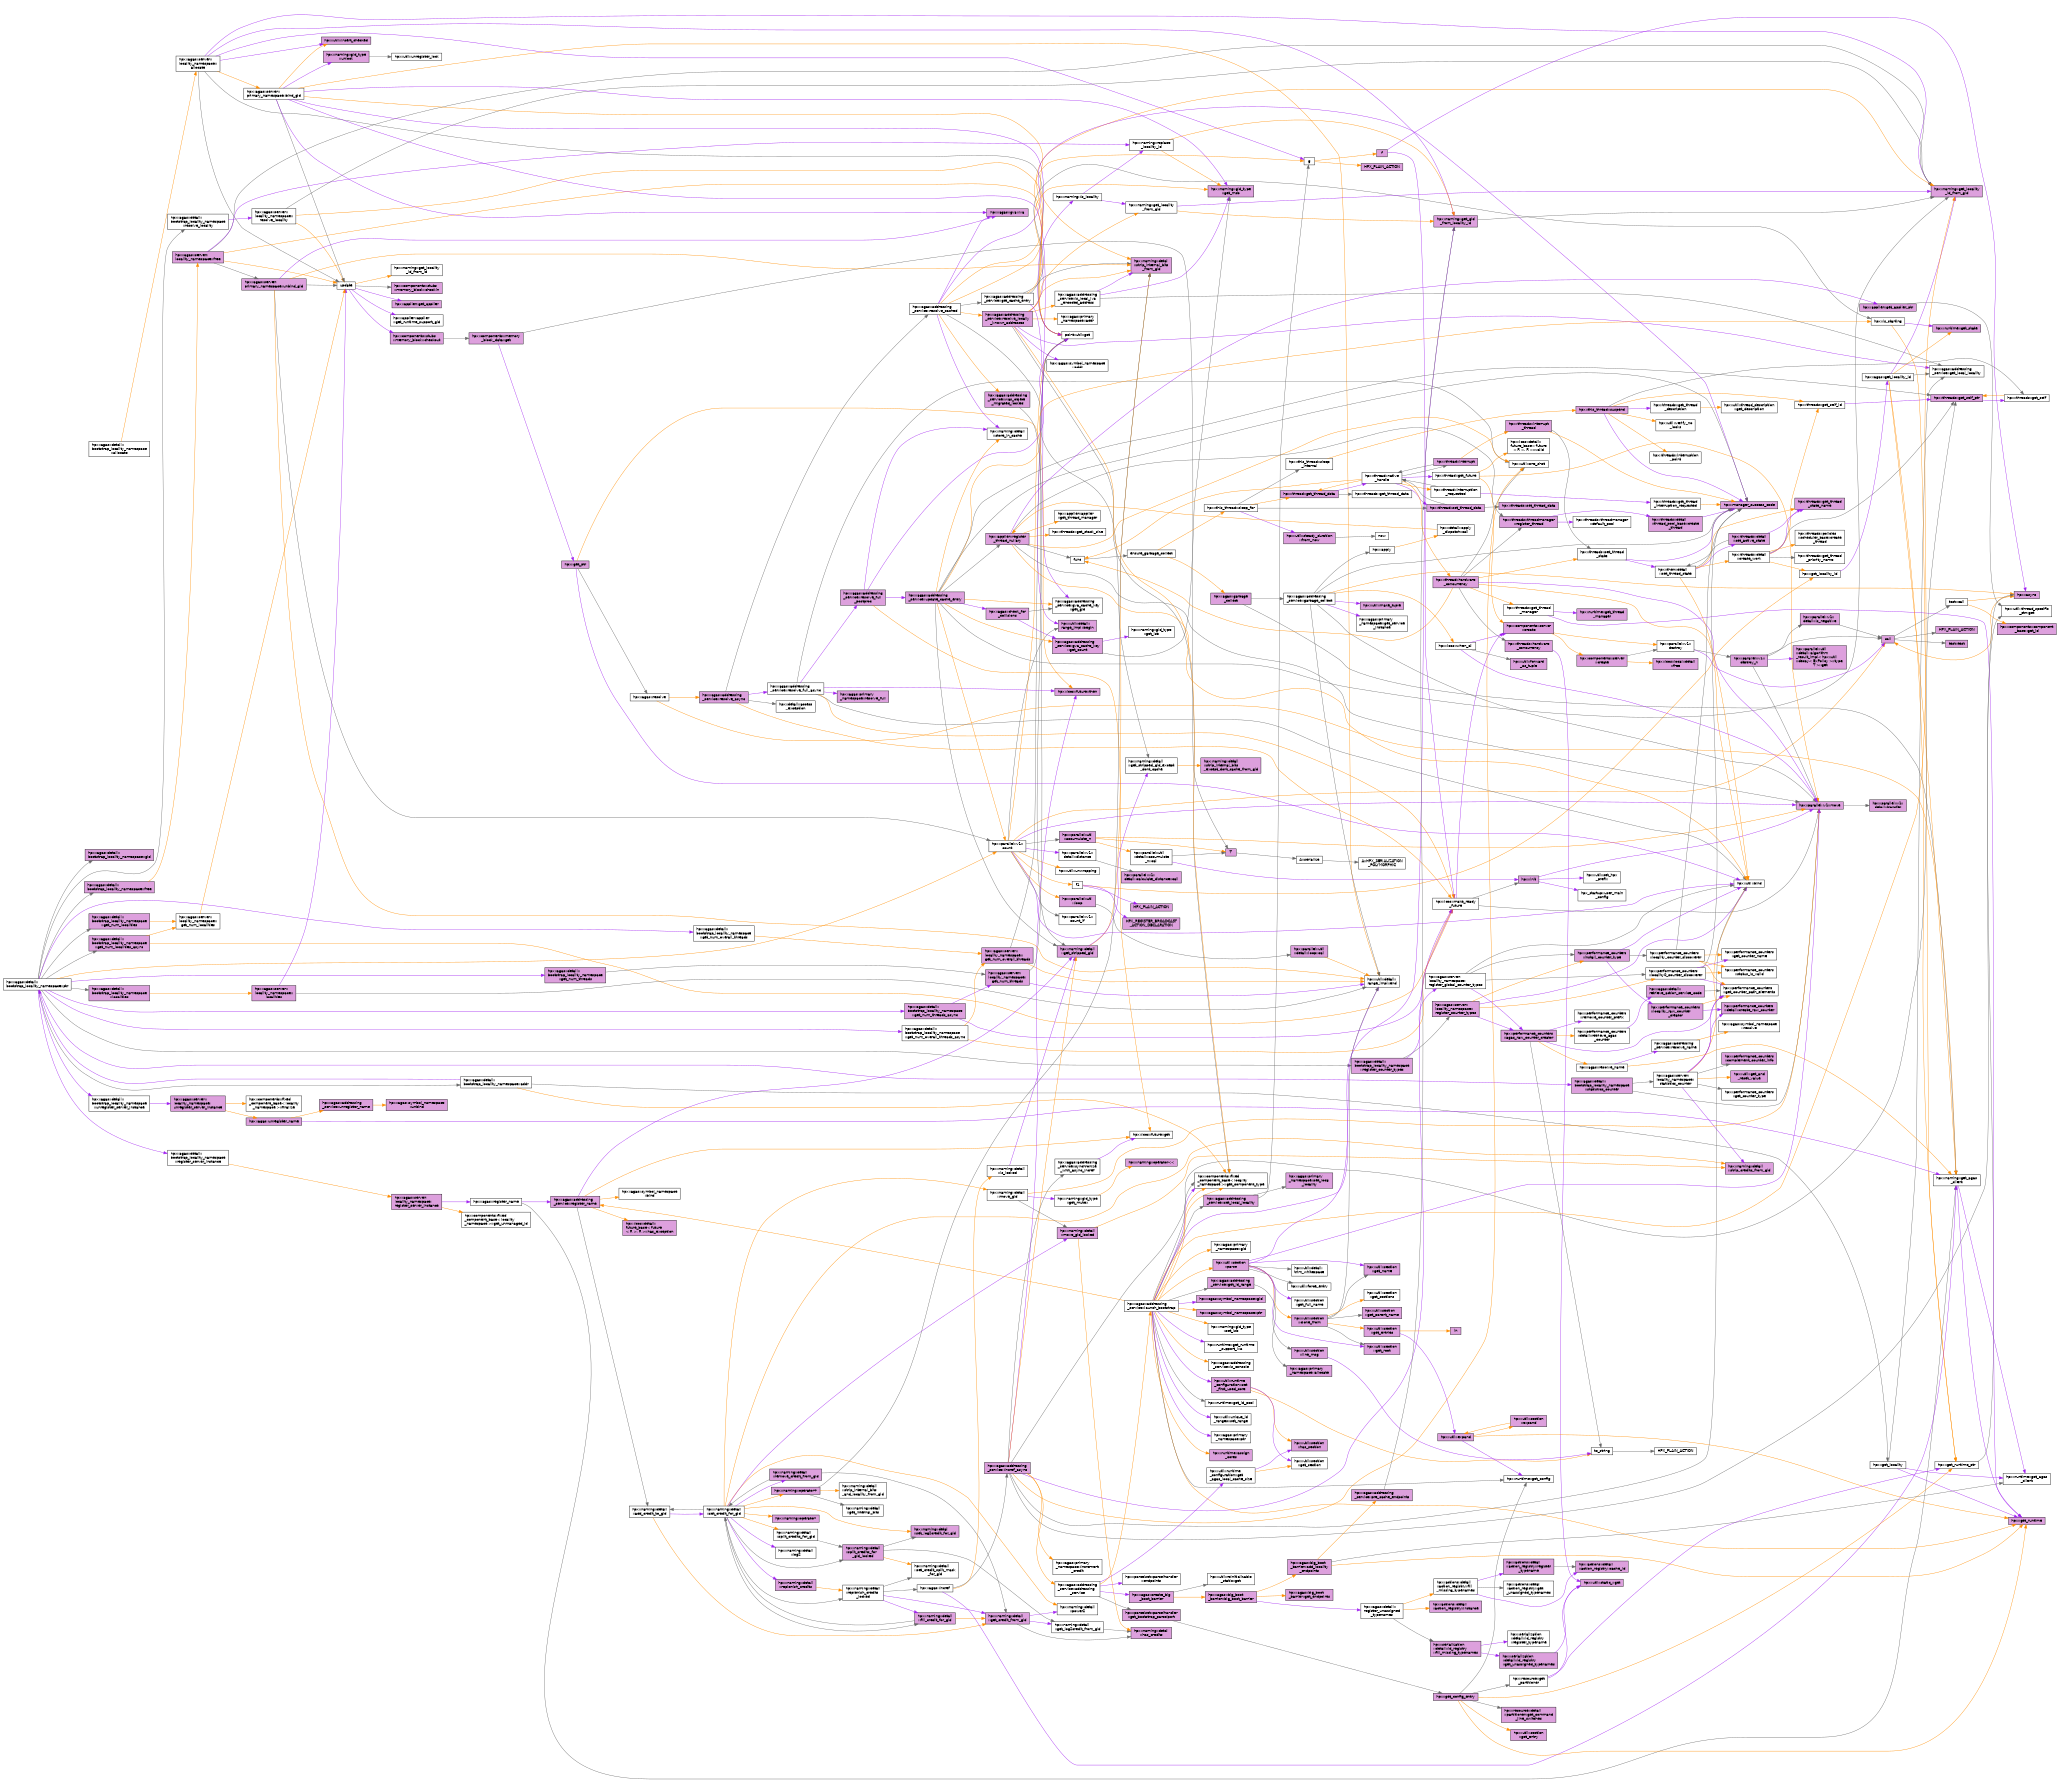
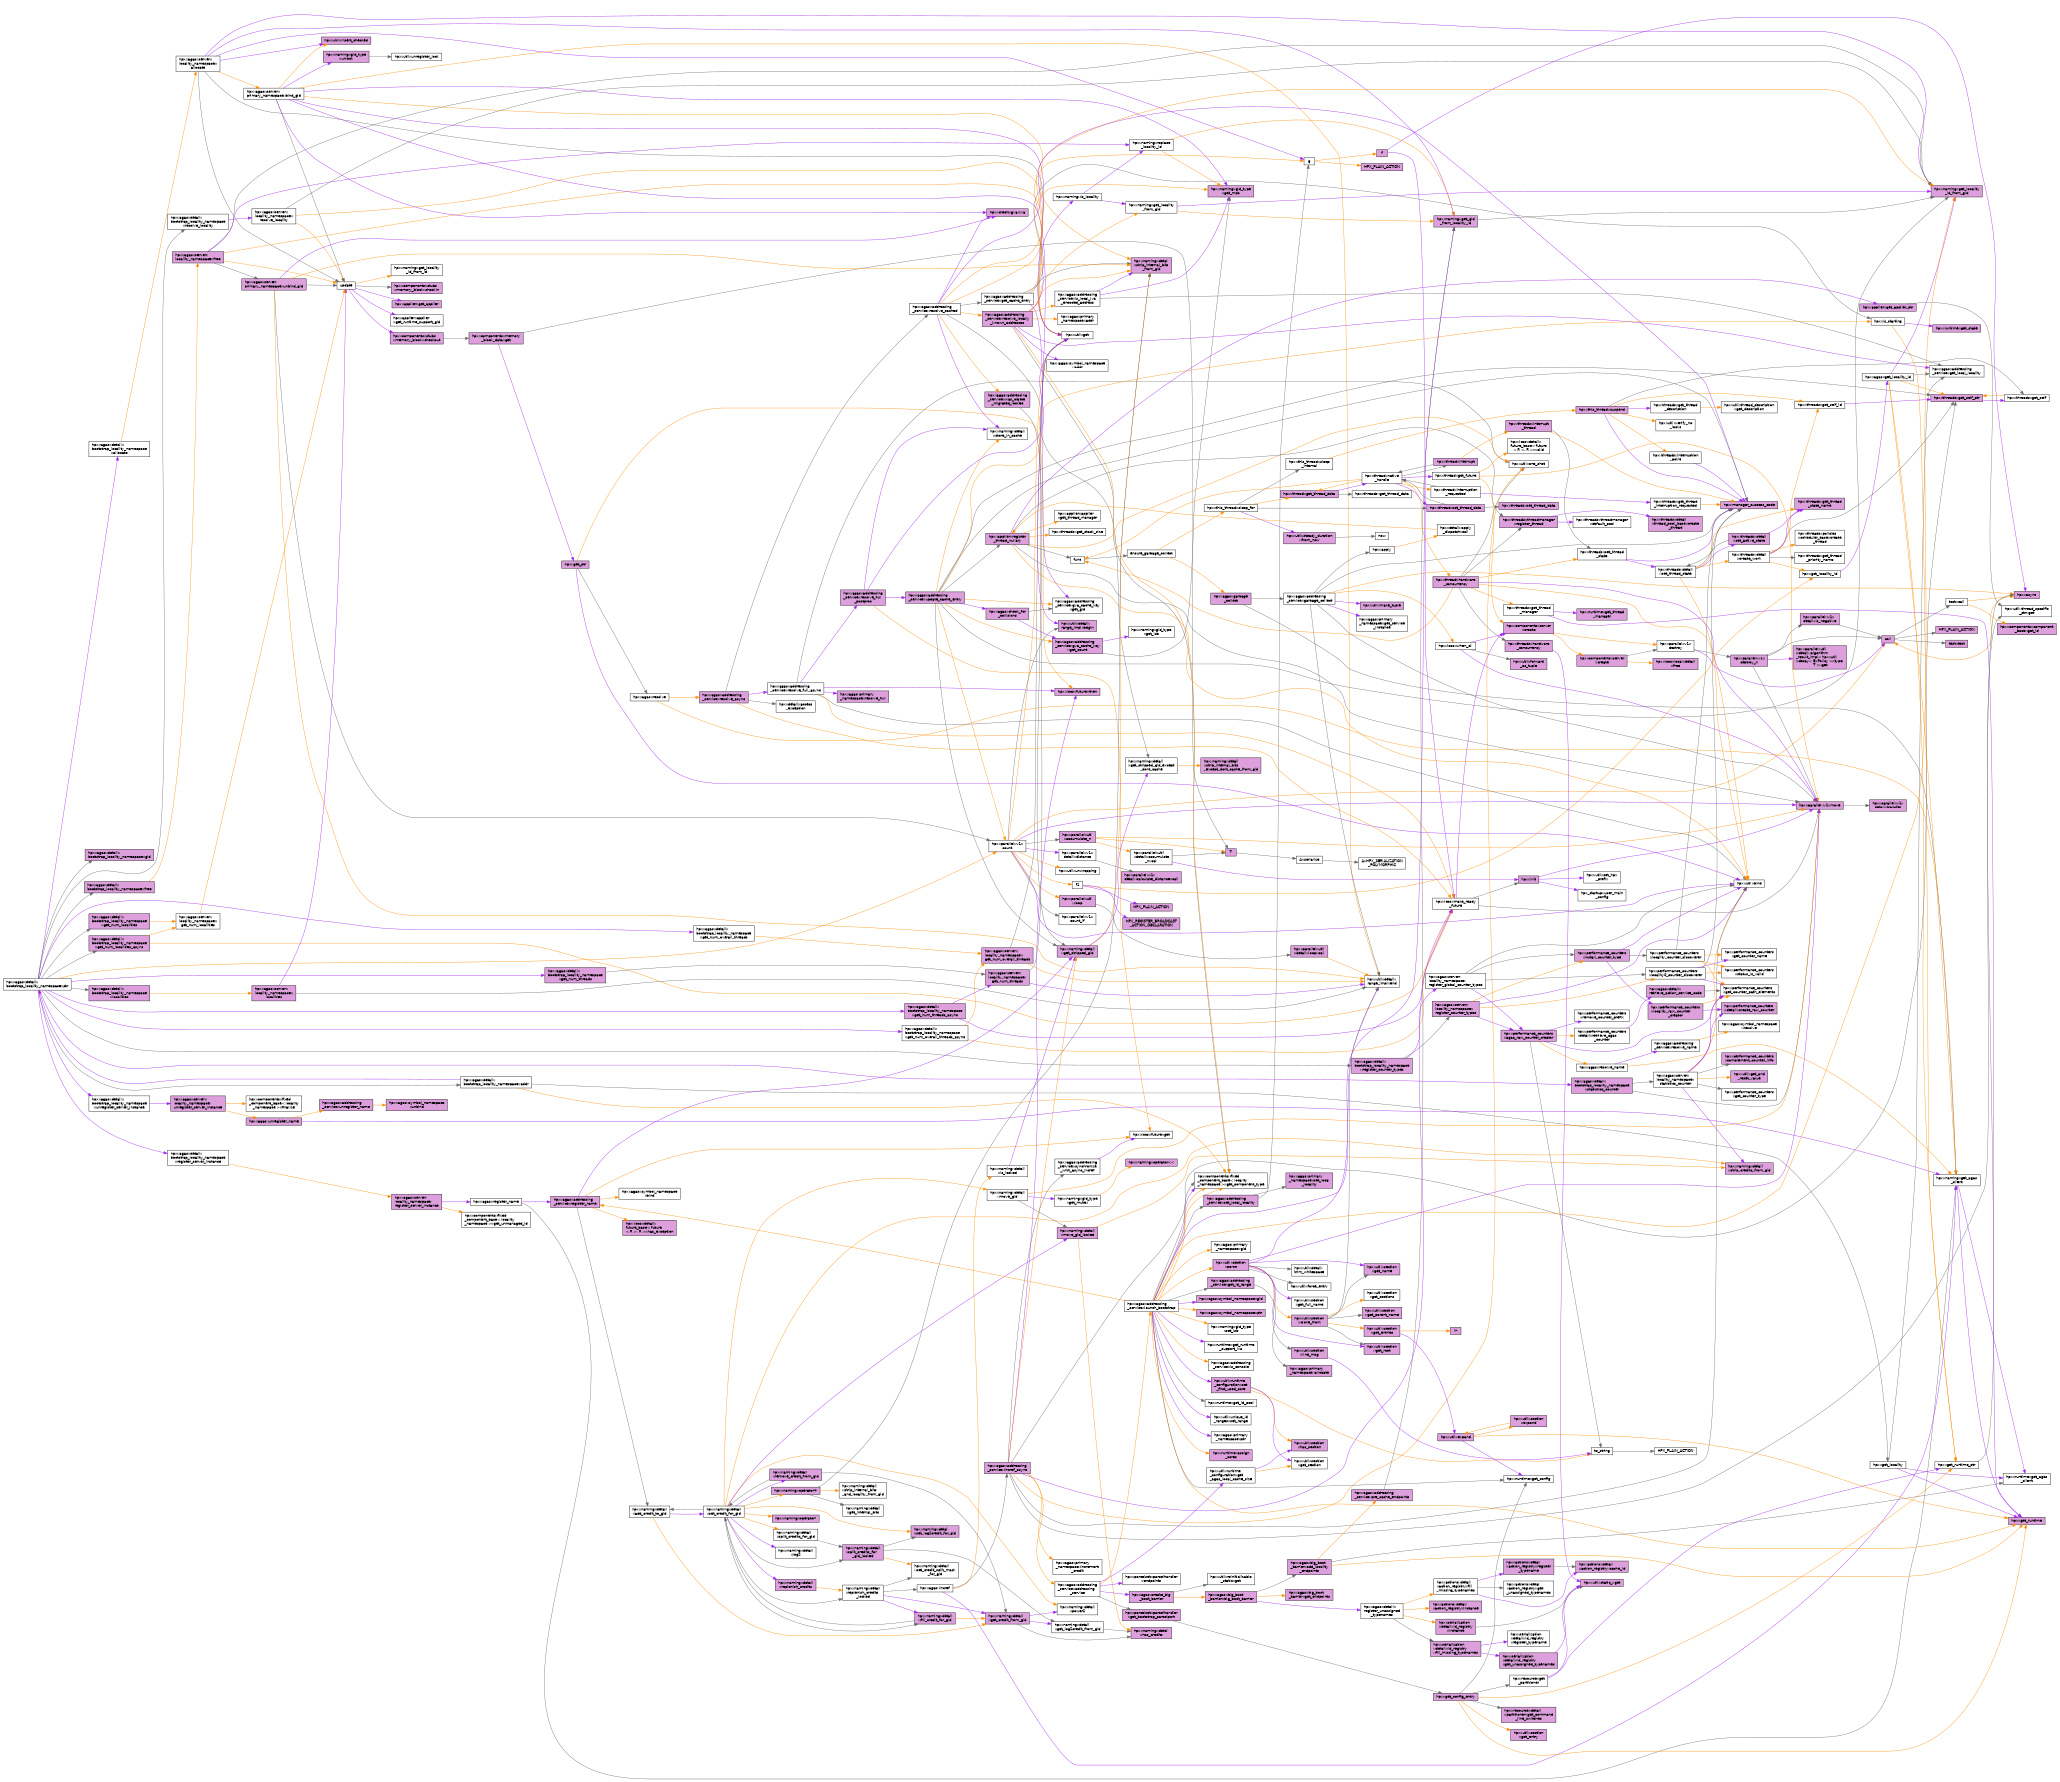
(1007, 213) -> (1007, 213)
(1077, 335) -> (1077, 335)
(1921, 354) -> (1921, 387)
(1717, 513) -> (1720, 479)
(1675, 572) -> (1675, 572)
none -> (78, 720)
(1275, 1585) -> (1275, 1585)
none -> (1456, 1627)
